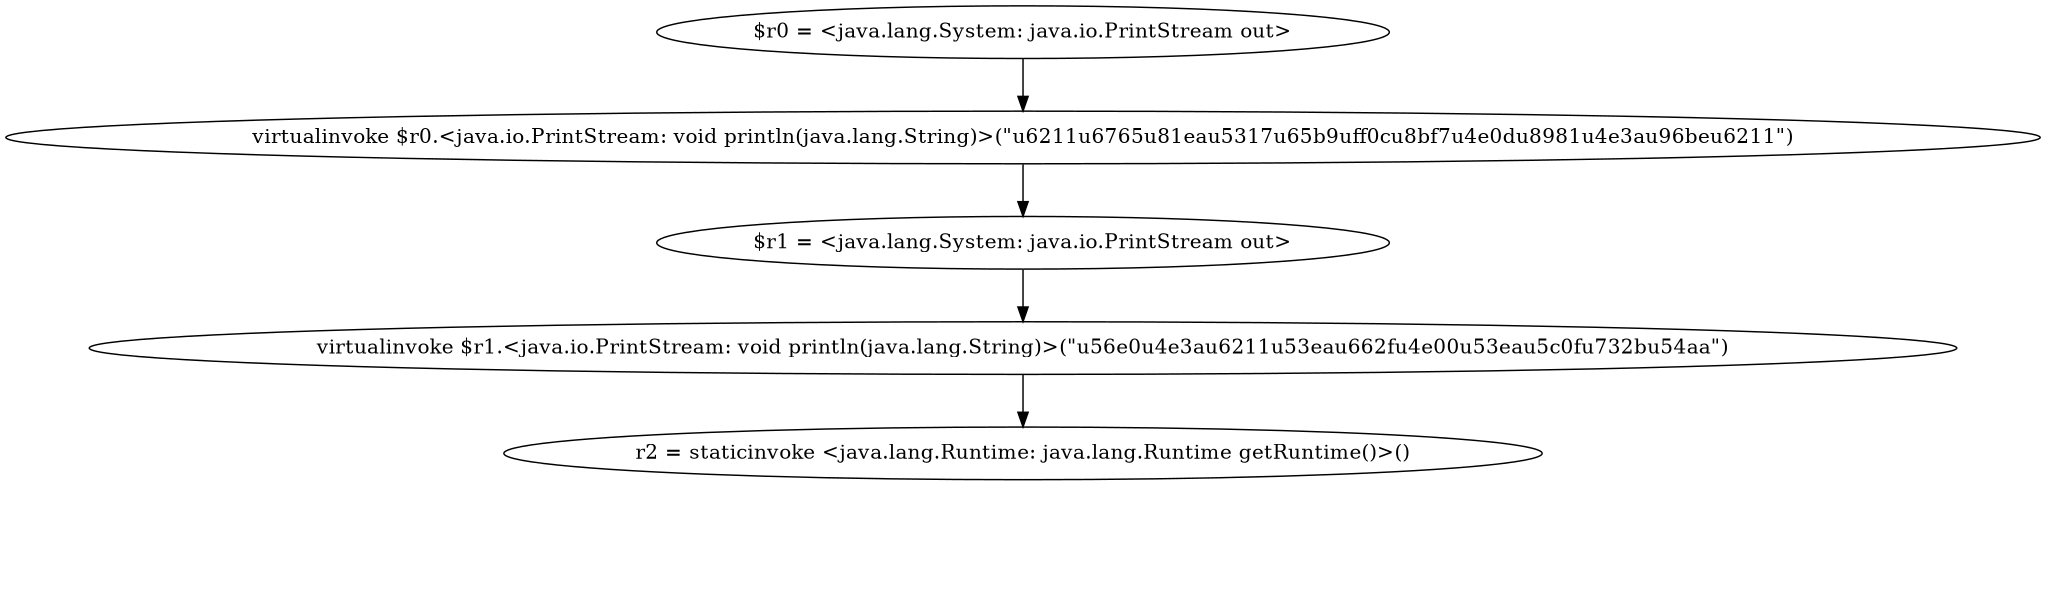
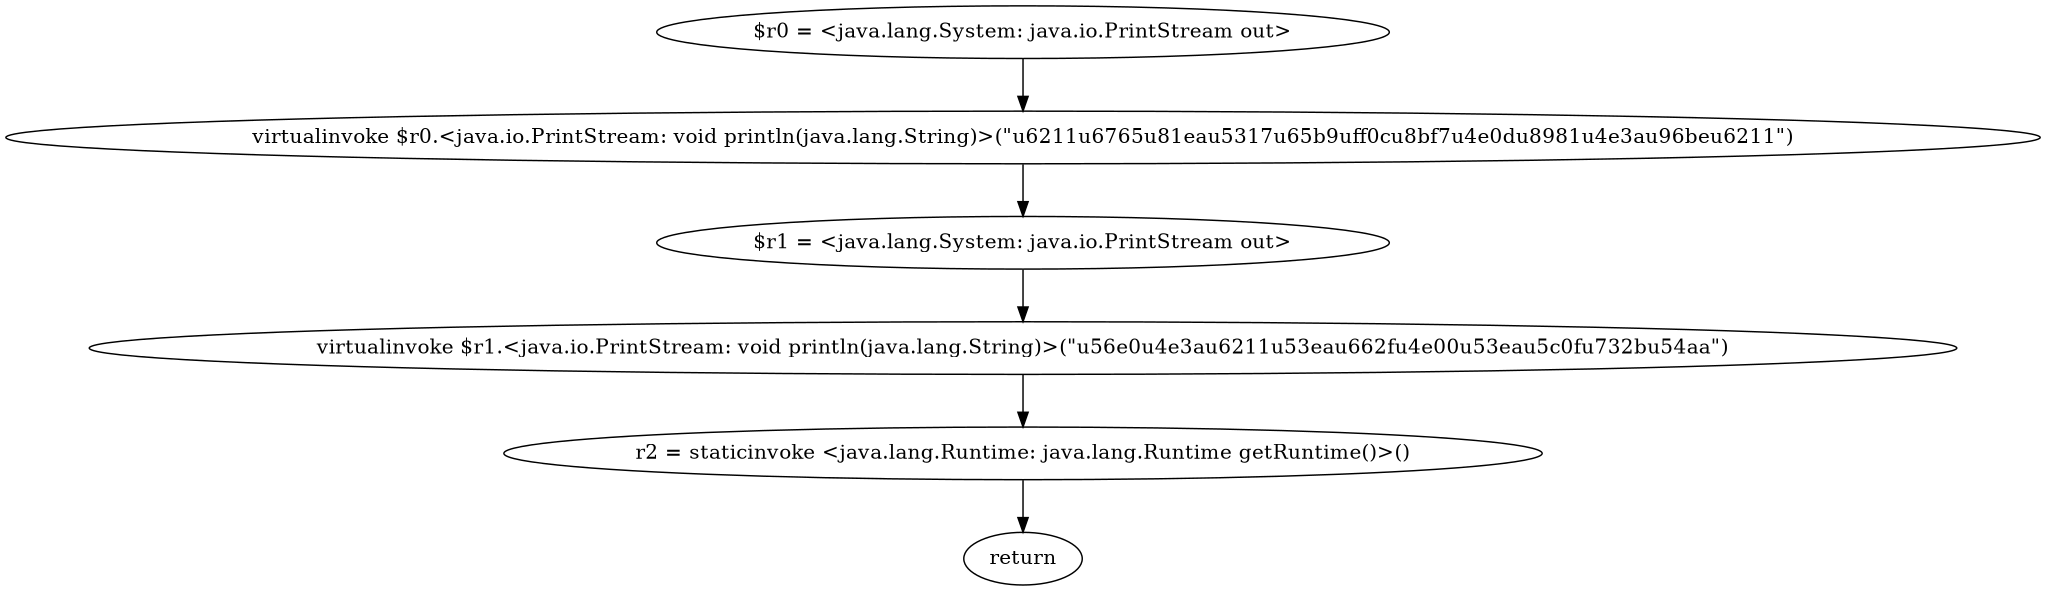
none -> (1023, 559)
